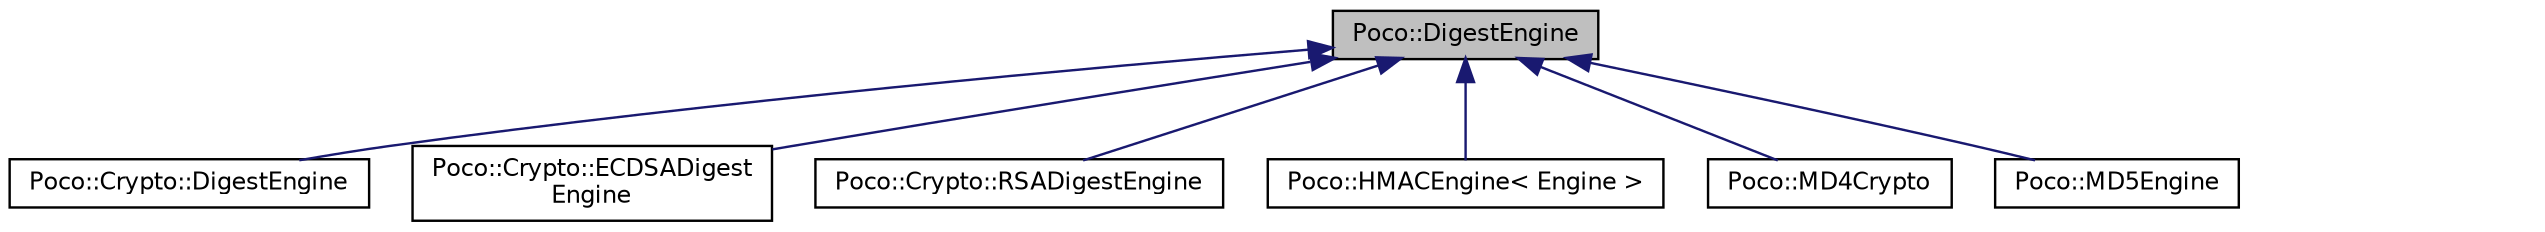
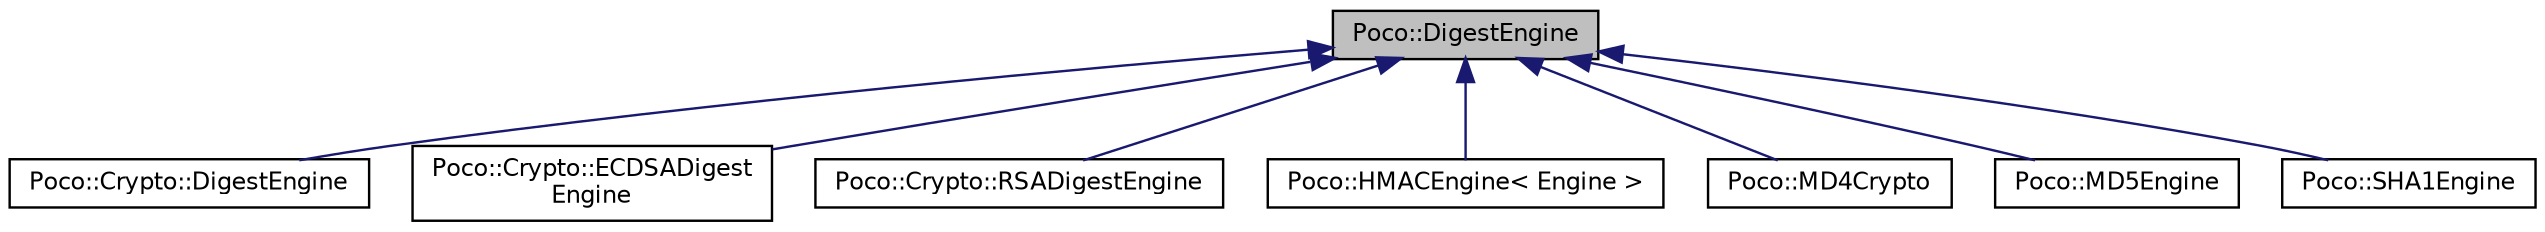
none -> (2409, 183)
